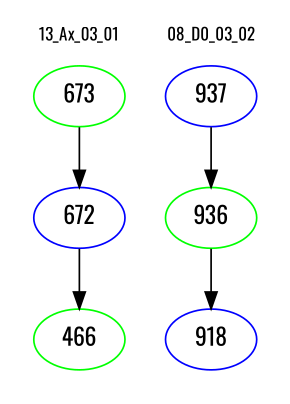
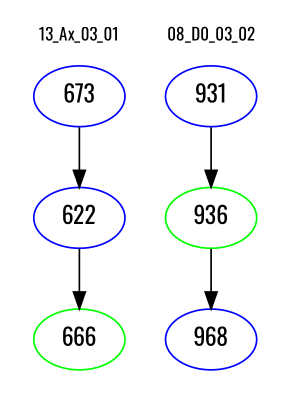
(79, 96) -> (79, 96)
(211, 96) -> (211, 96)
(79, 218) -> (79, 218)
(79, 339) -> (79, 339)
(211, 339) -> (211, 339)
